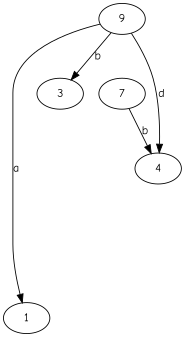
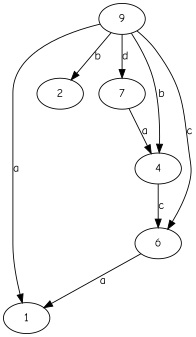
none -> (122, 52)
(60, 94) -> (60, 94)
(162, 94) -> (162, 94)
(145, 131) -> (145, 131)
none -> (158, 243)
